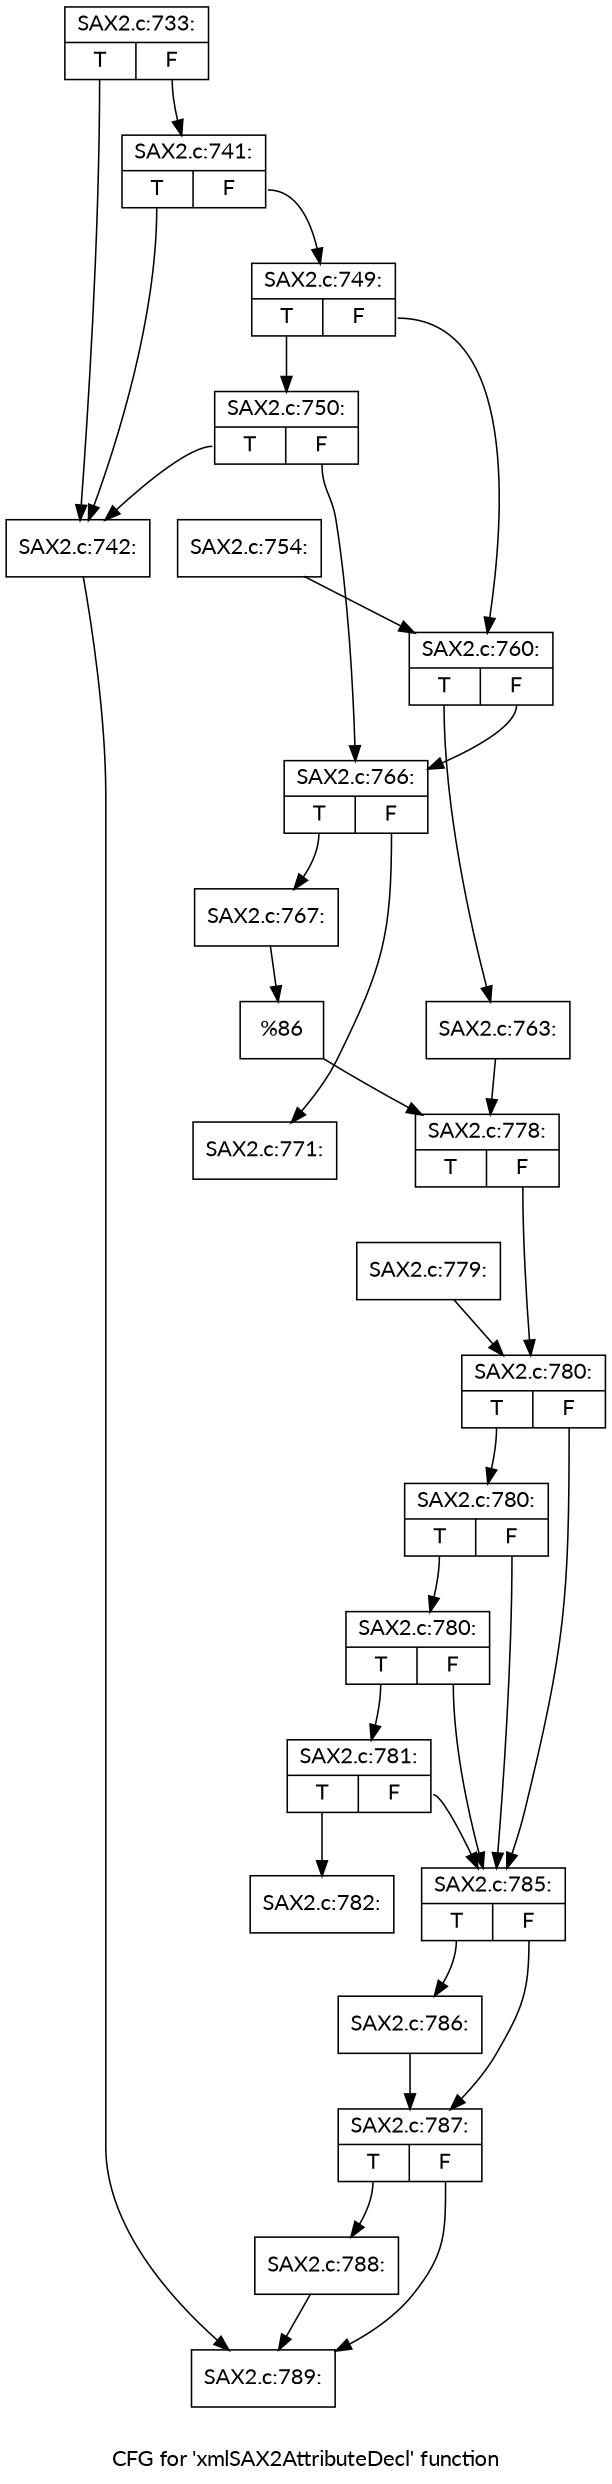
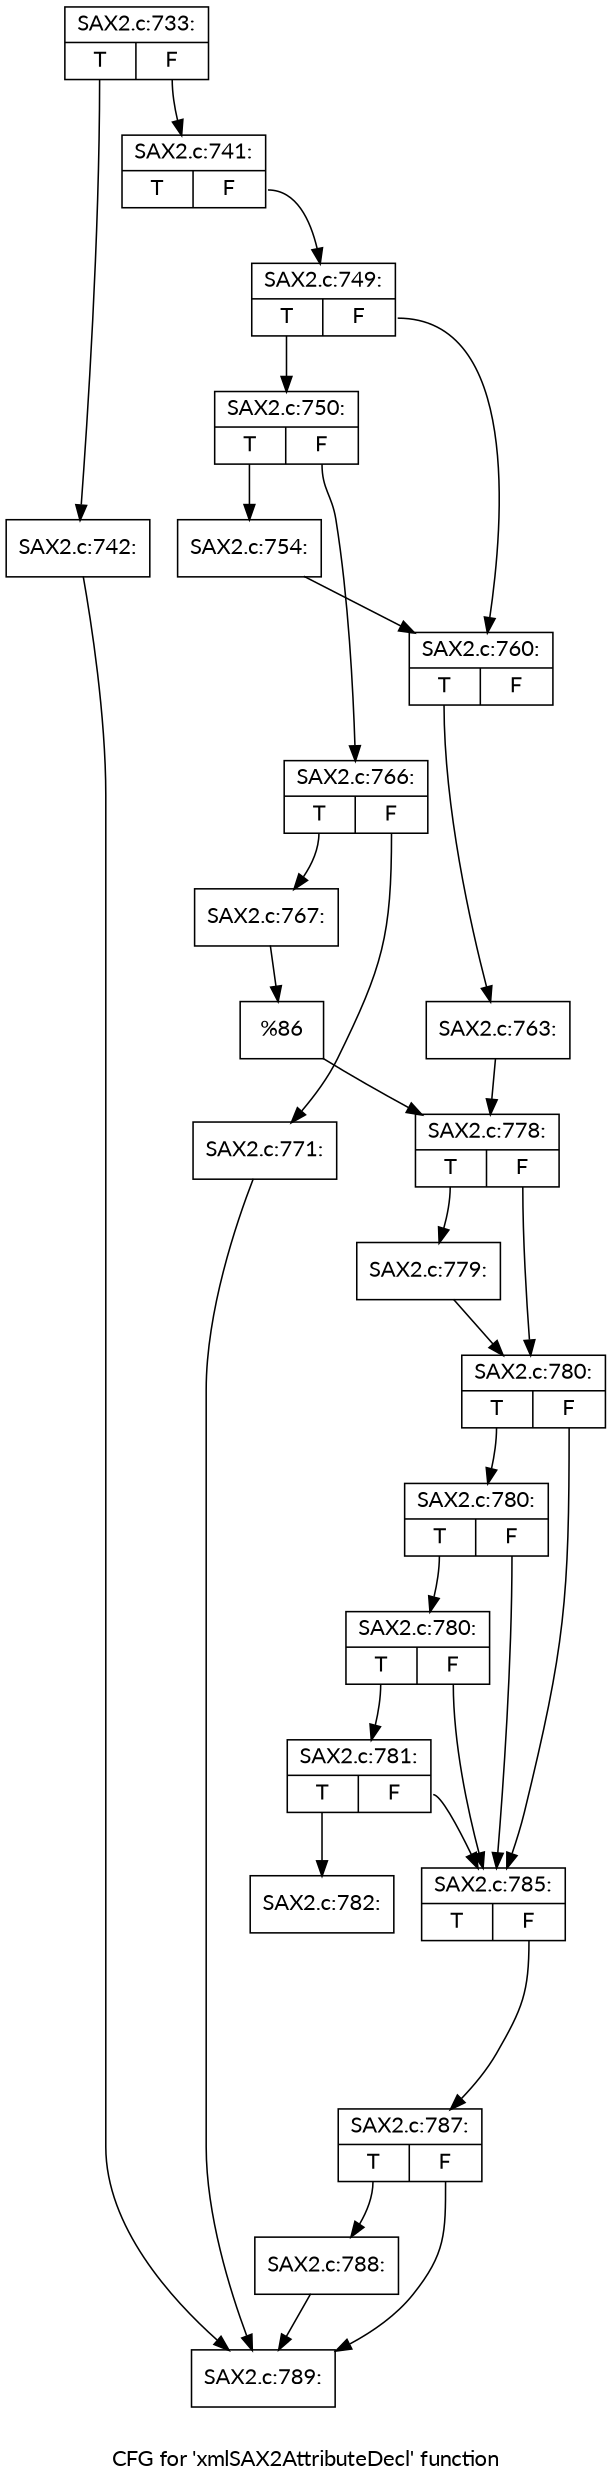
(137, 359) -> none
(161, 472) -> (249, 484)
(485, 740) -> none
none -> (448, 1208)
none -> (206, 1757)
(410, 2025) -> none
